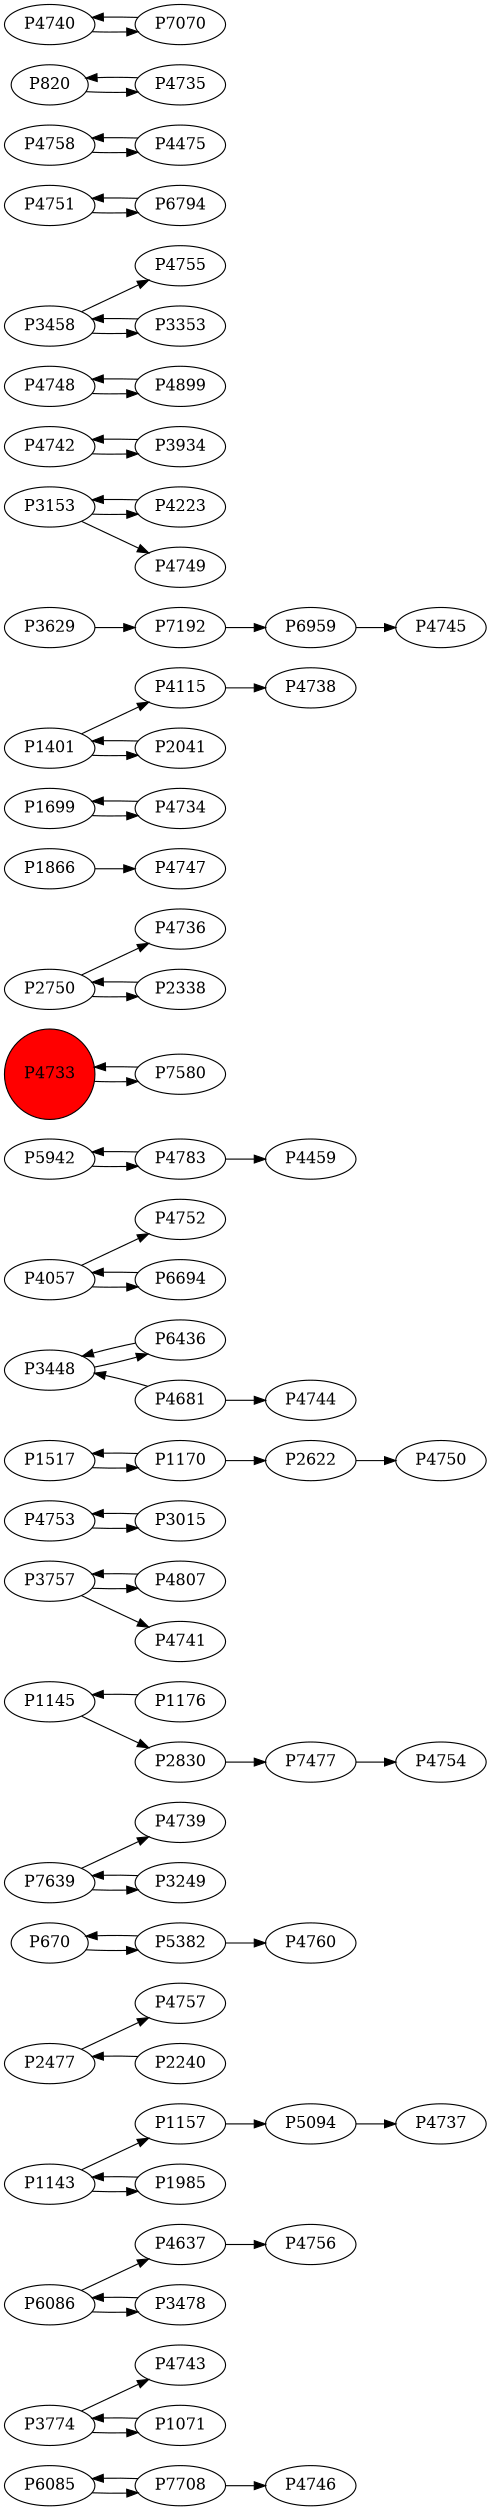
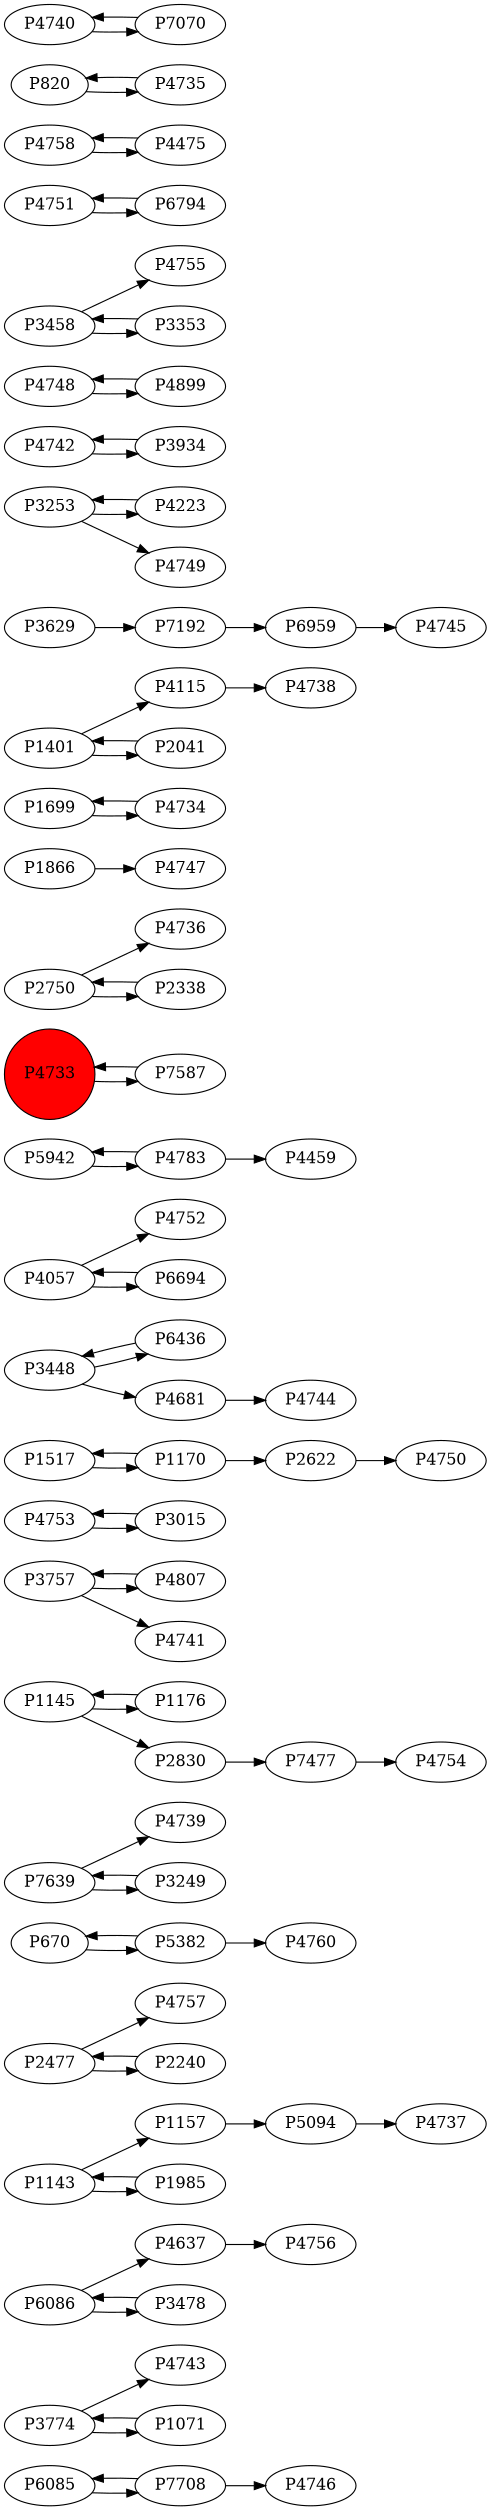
(50, 507) -> (50, 507)
(180, 1074) -> (180, 1074)
(127, 1381) -> (103, 1390)
none -> (109, 1709)
none -> (109, 2071)
